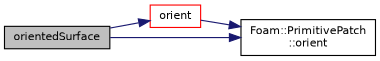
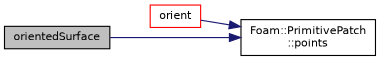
(124, 25) -> none
(308, 38) -> (308, 38)
